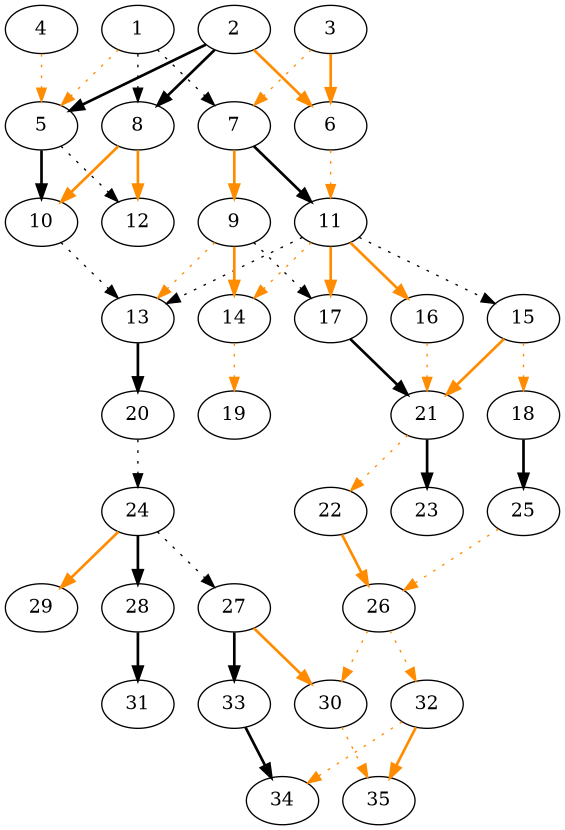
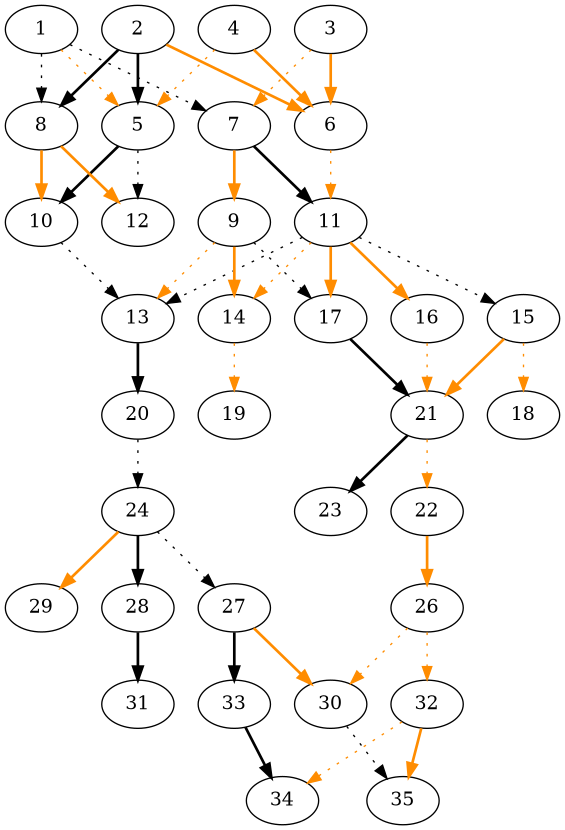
none -> (276, 72)
(524, 511) -> none
(351, 745) -> (358, 741)
